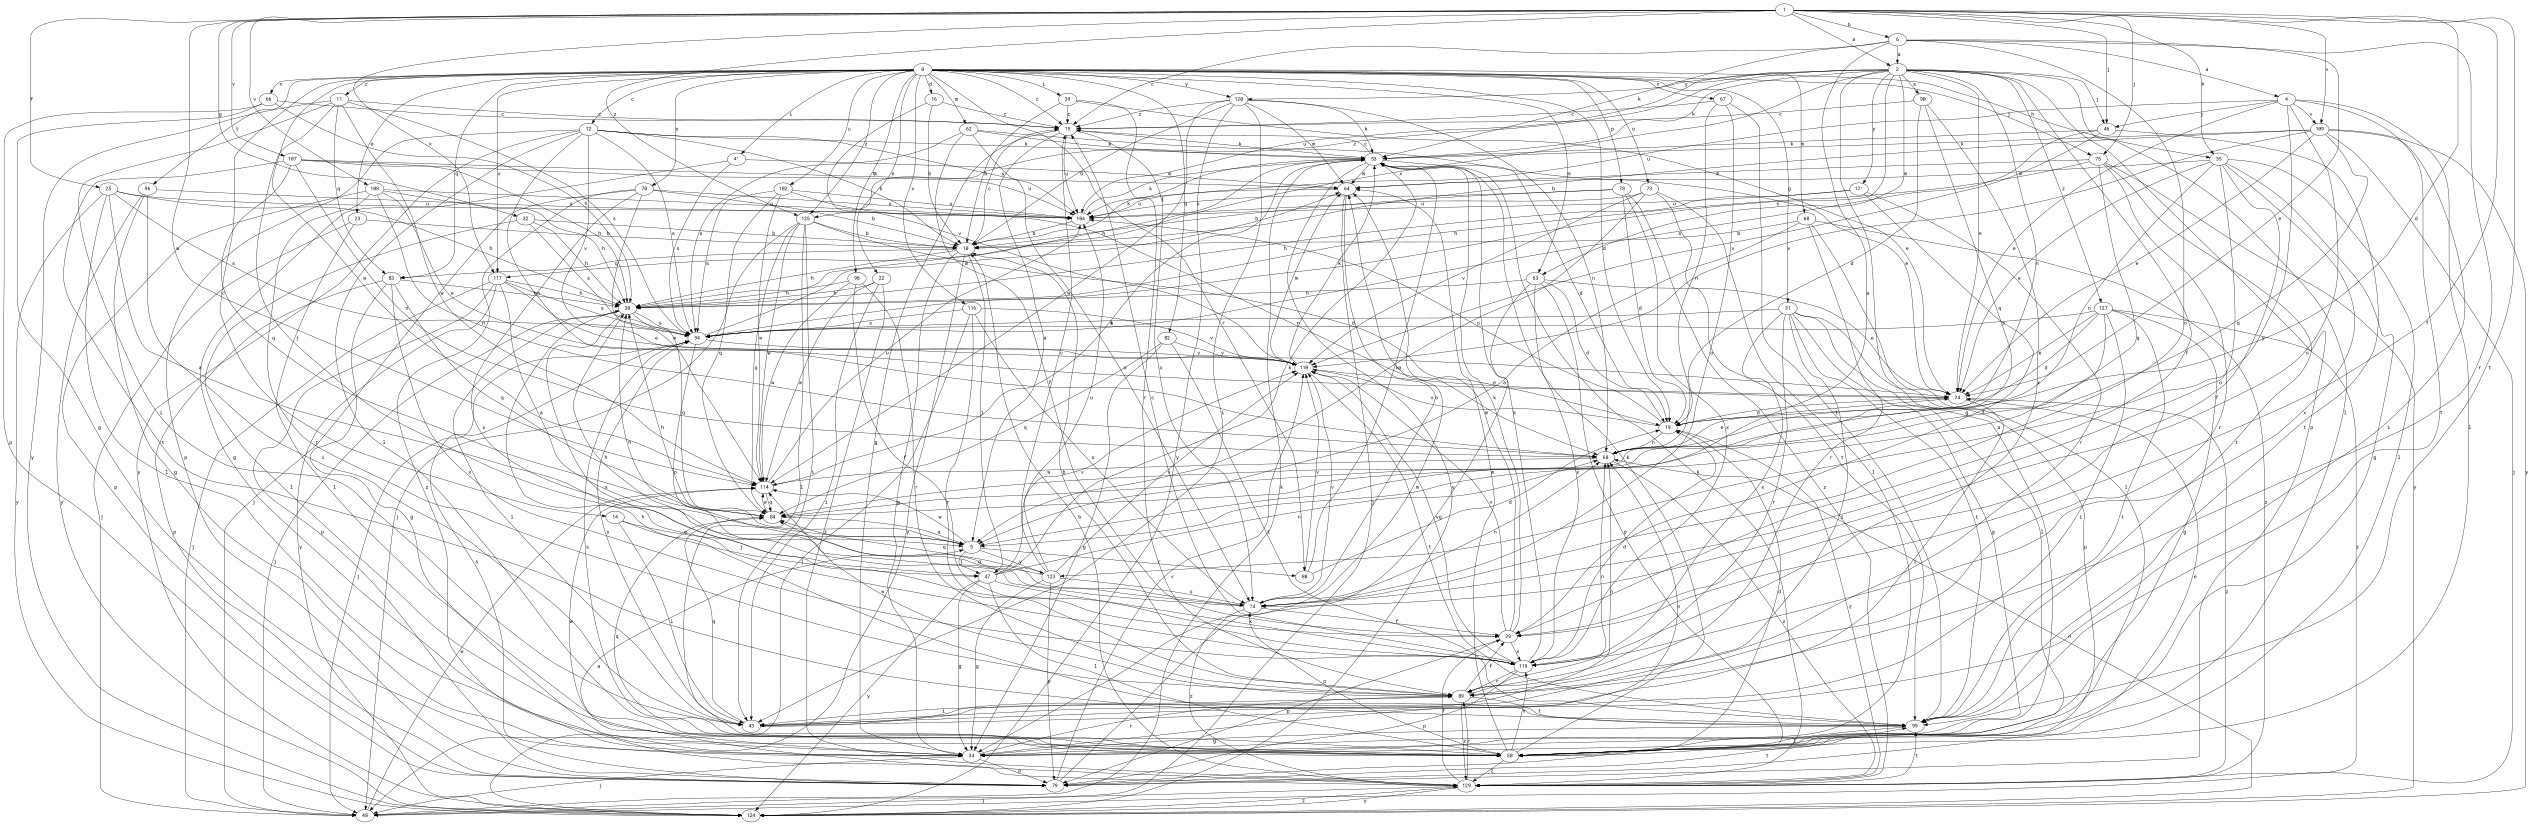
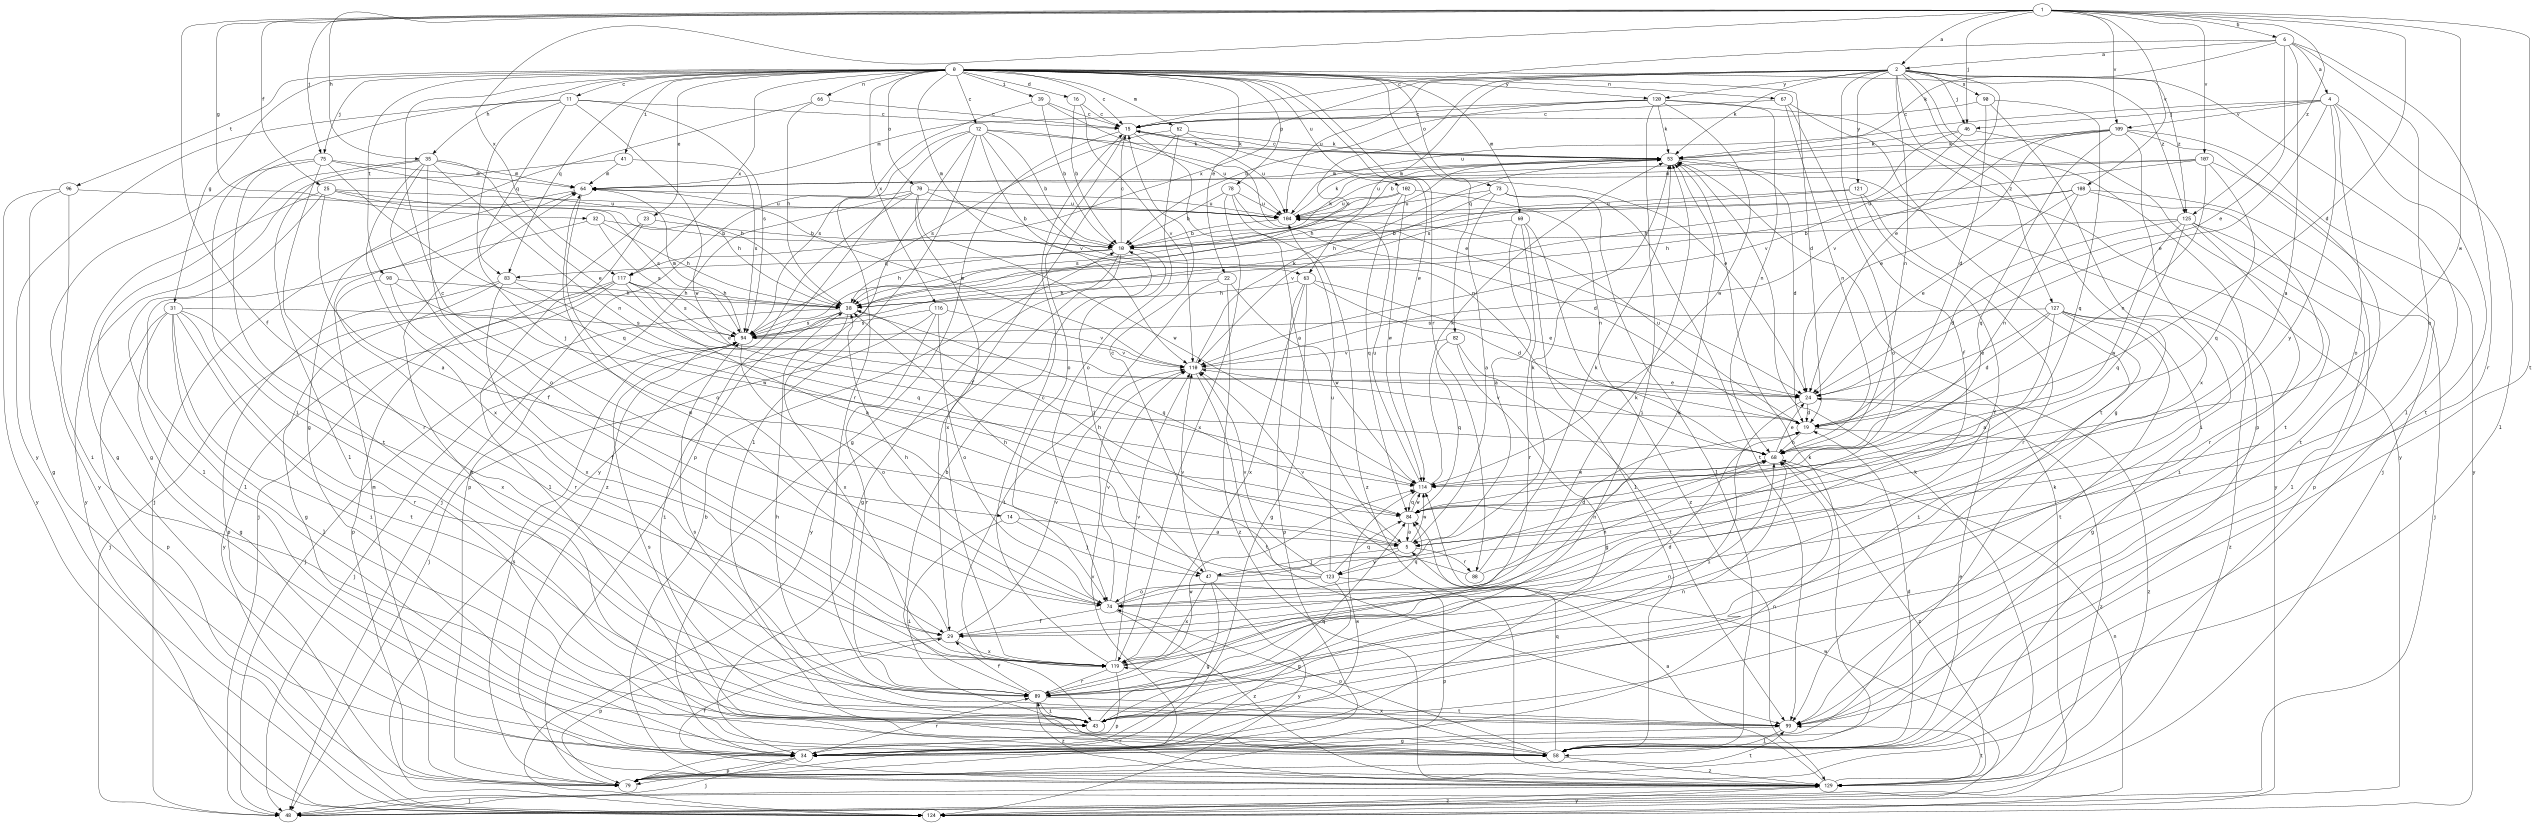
(190, 608) -> (505, 442)
(1235, 713) -> none
